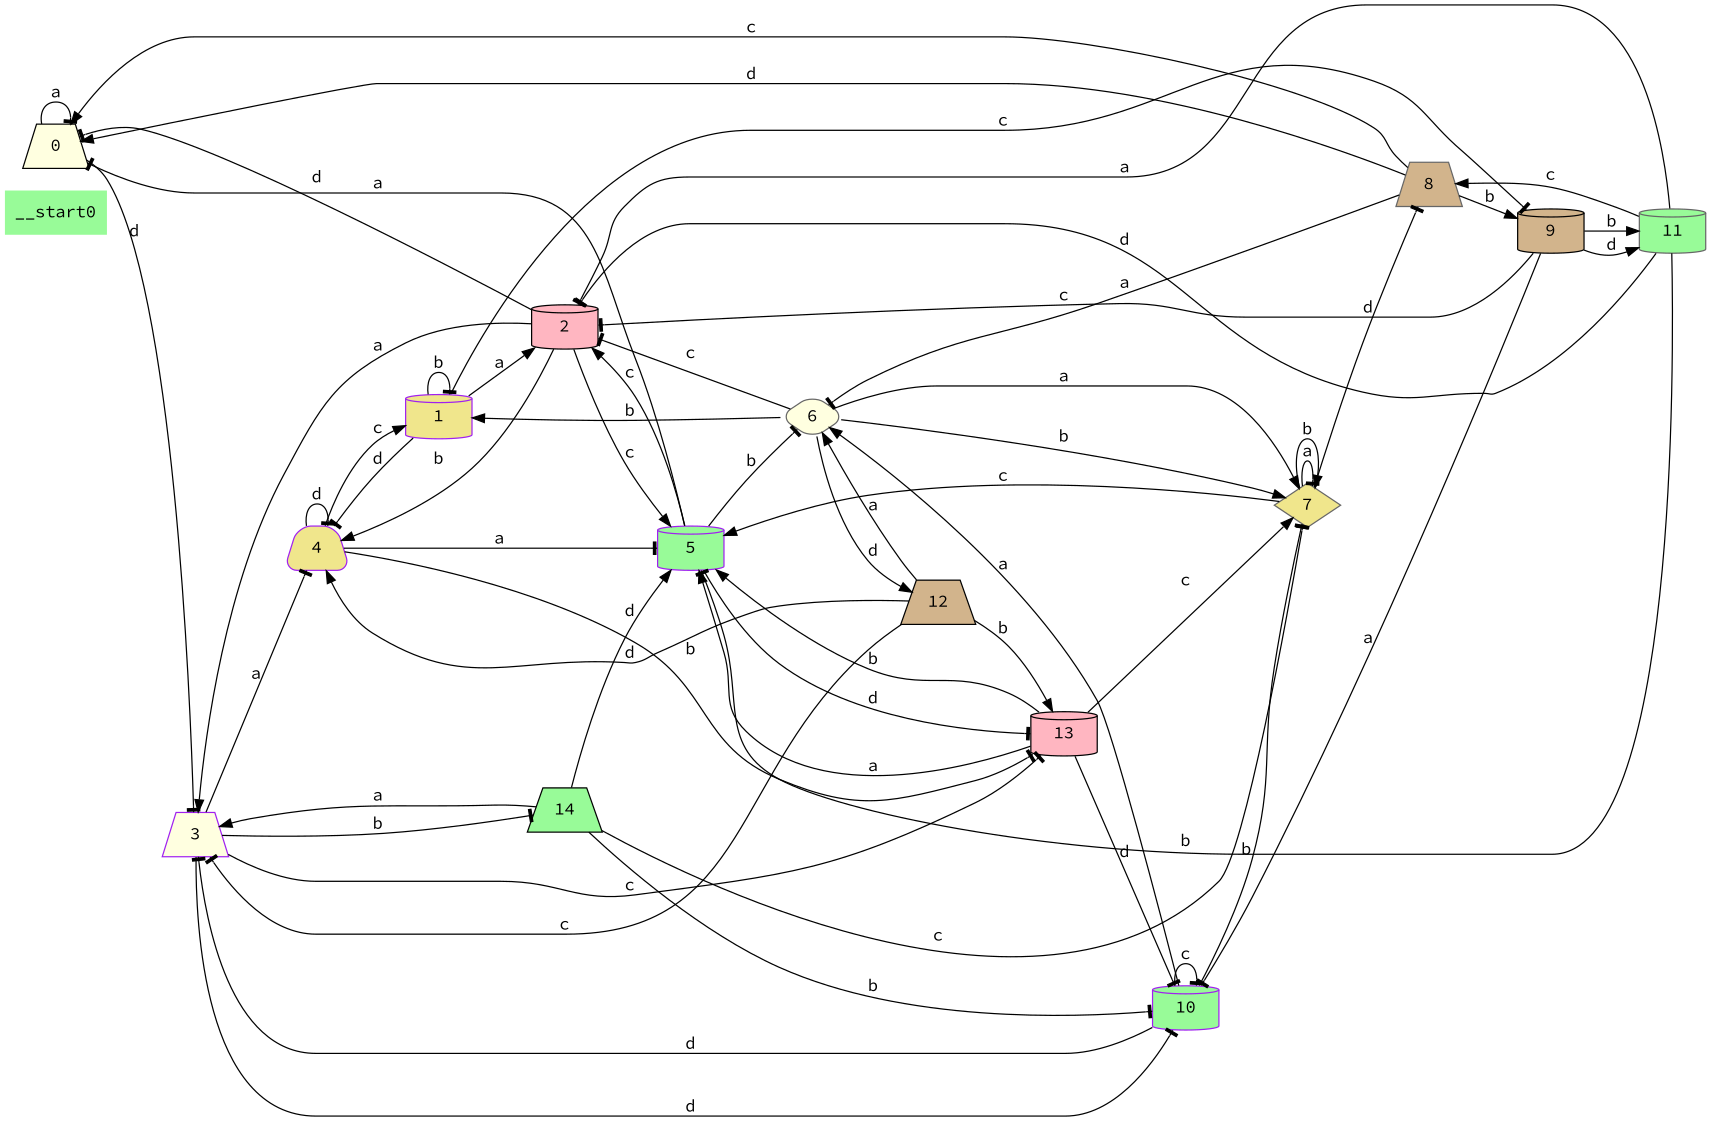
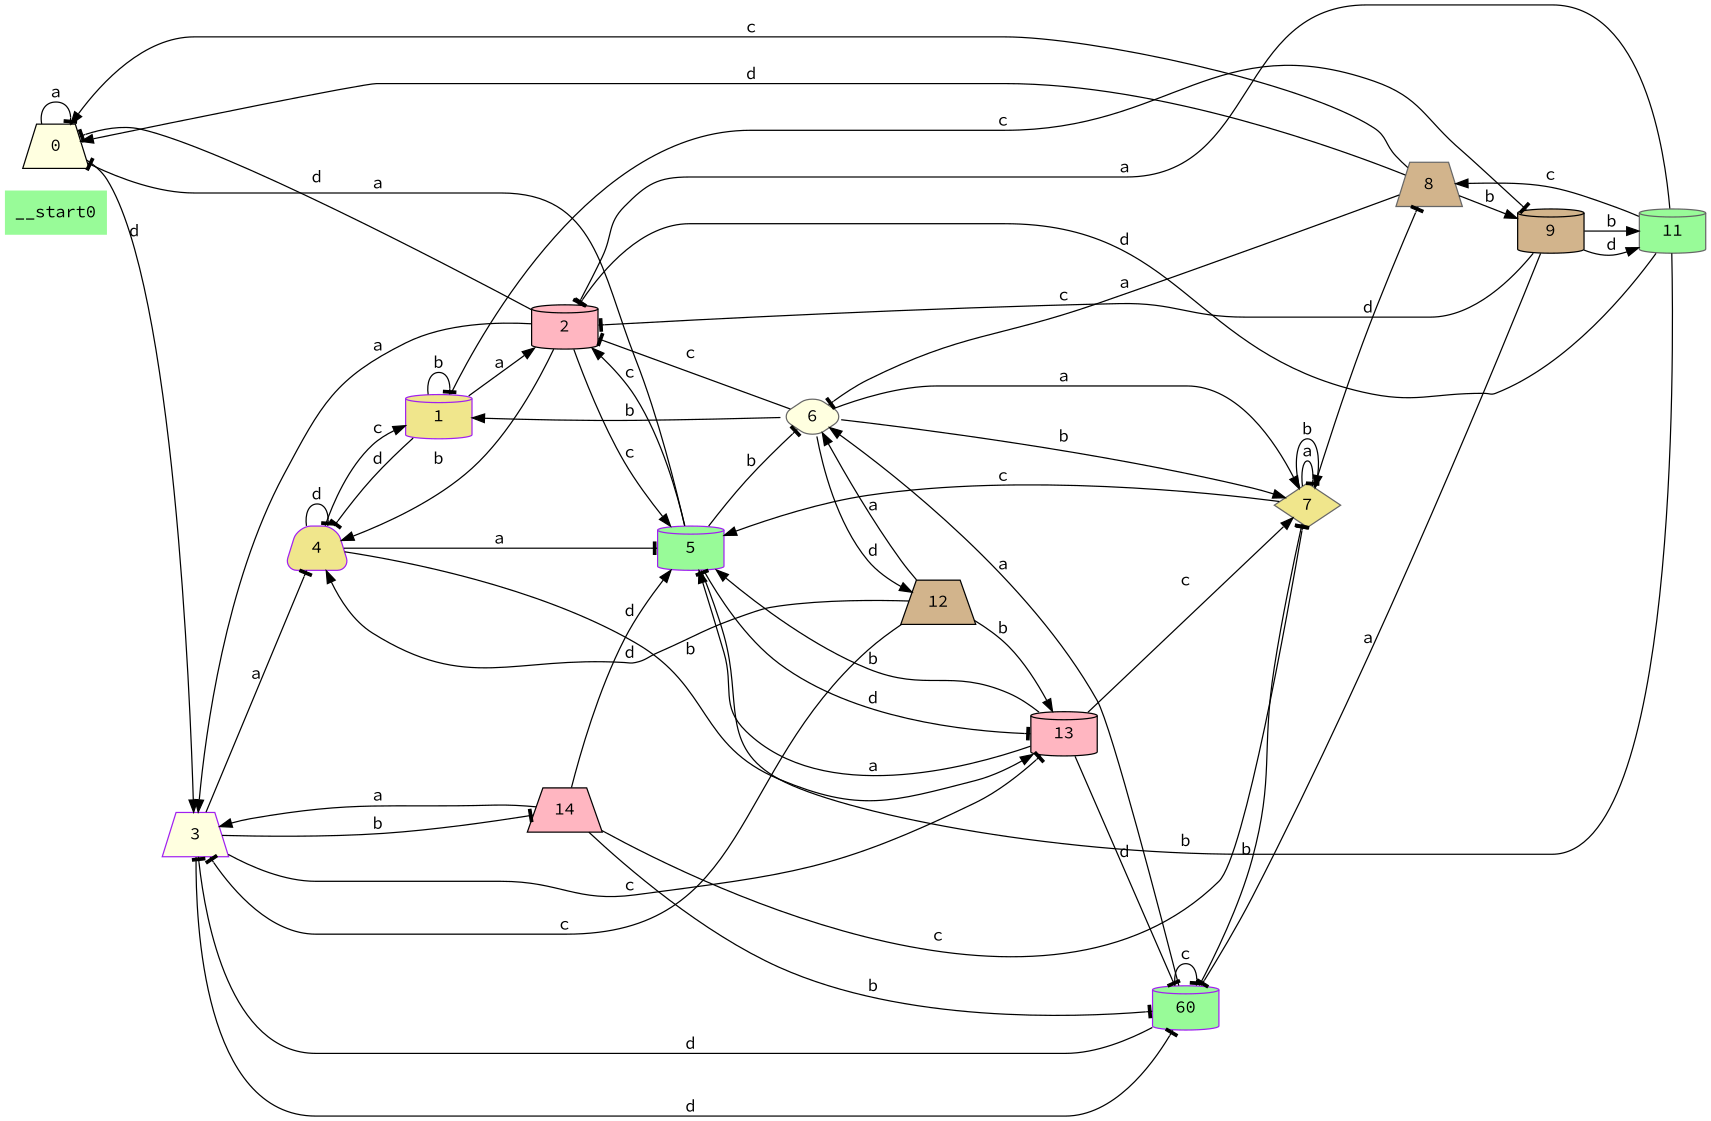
(172, 475) -> (172, 475)
(691, 694) -> (691, 694)
(565, 810) -> (565, 810)
(1186, 1008) -> (1186, 1008)
